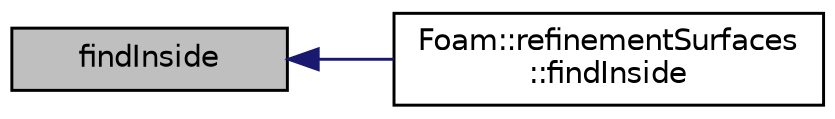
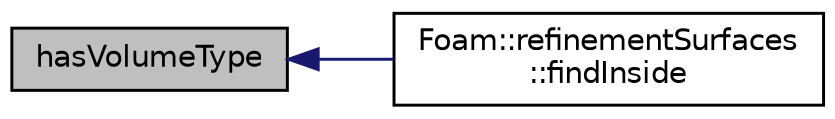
(150, 59) -> (150, 59)
